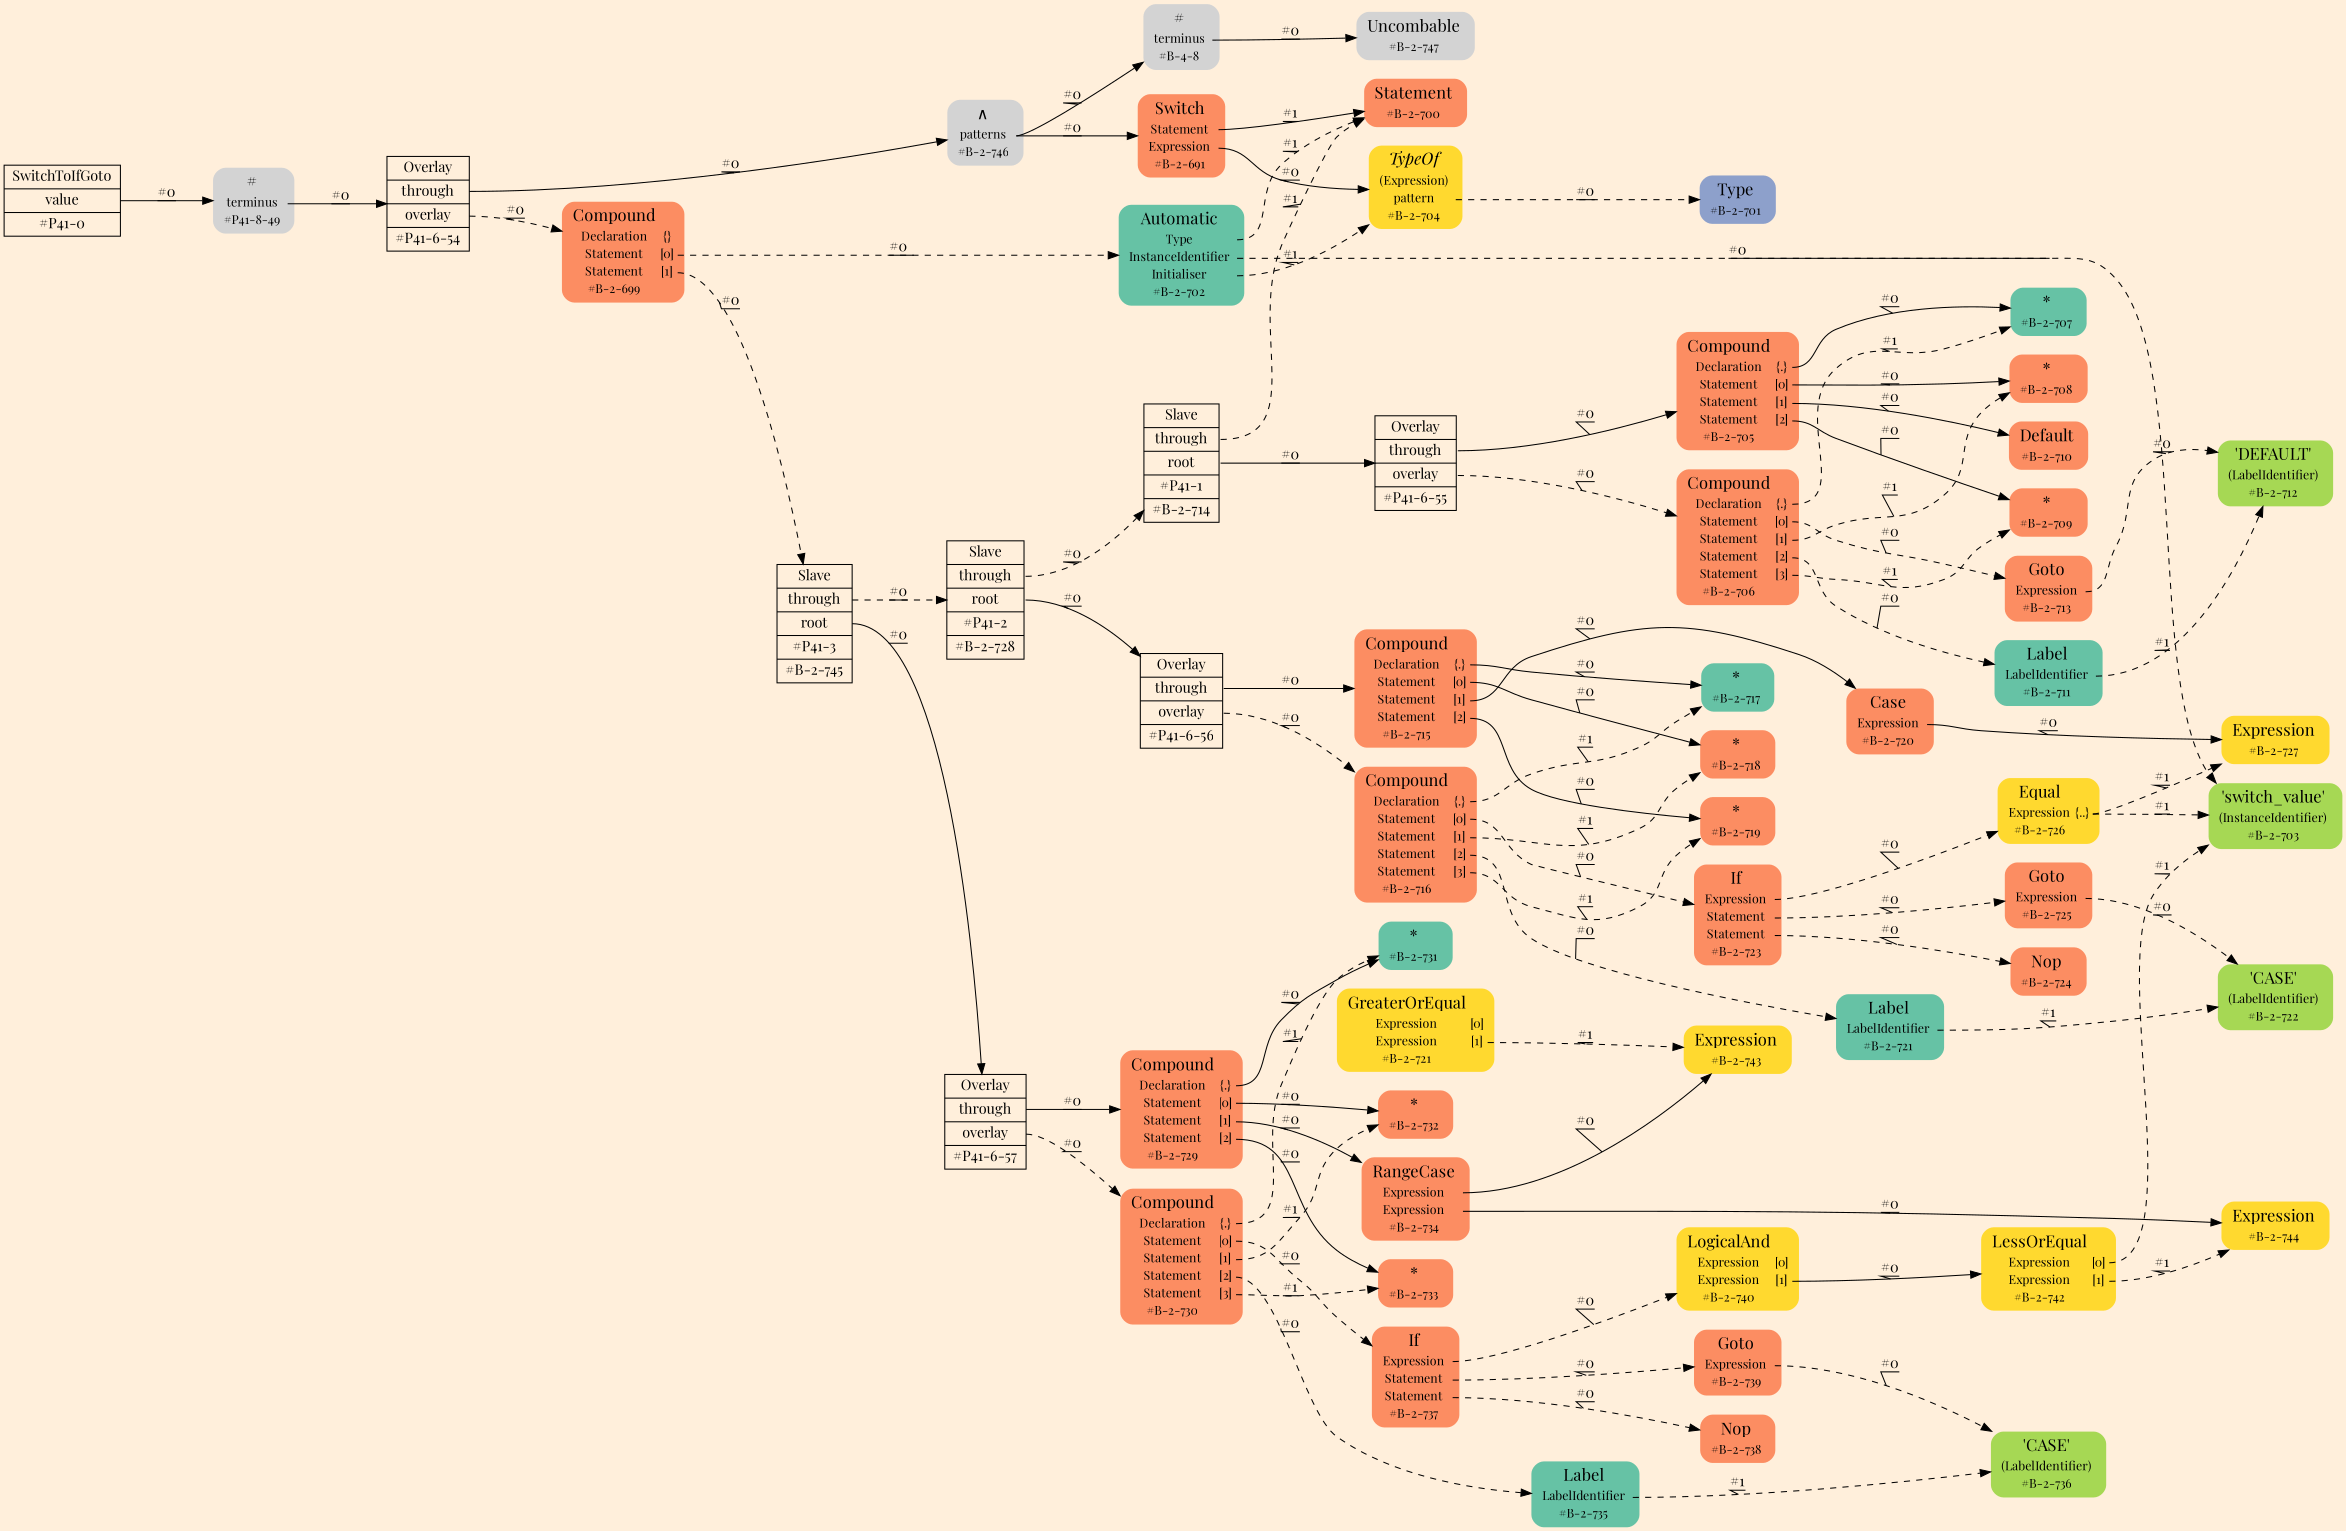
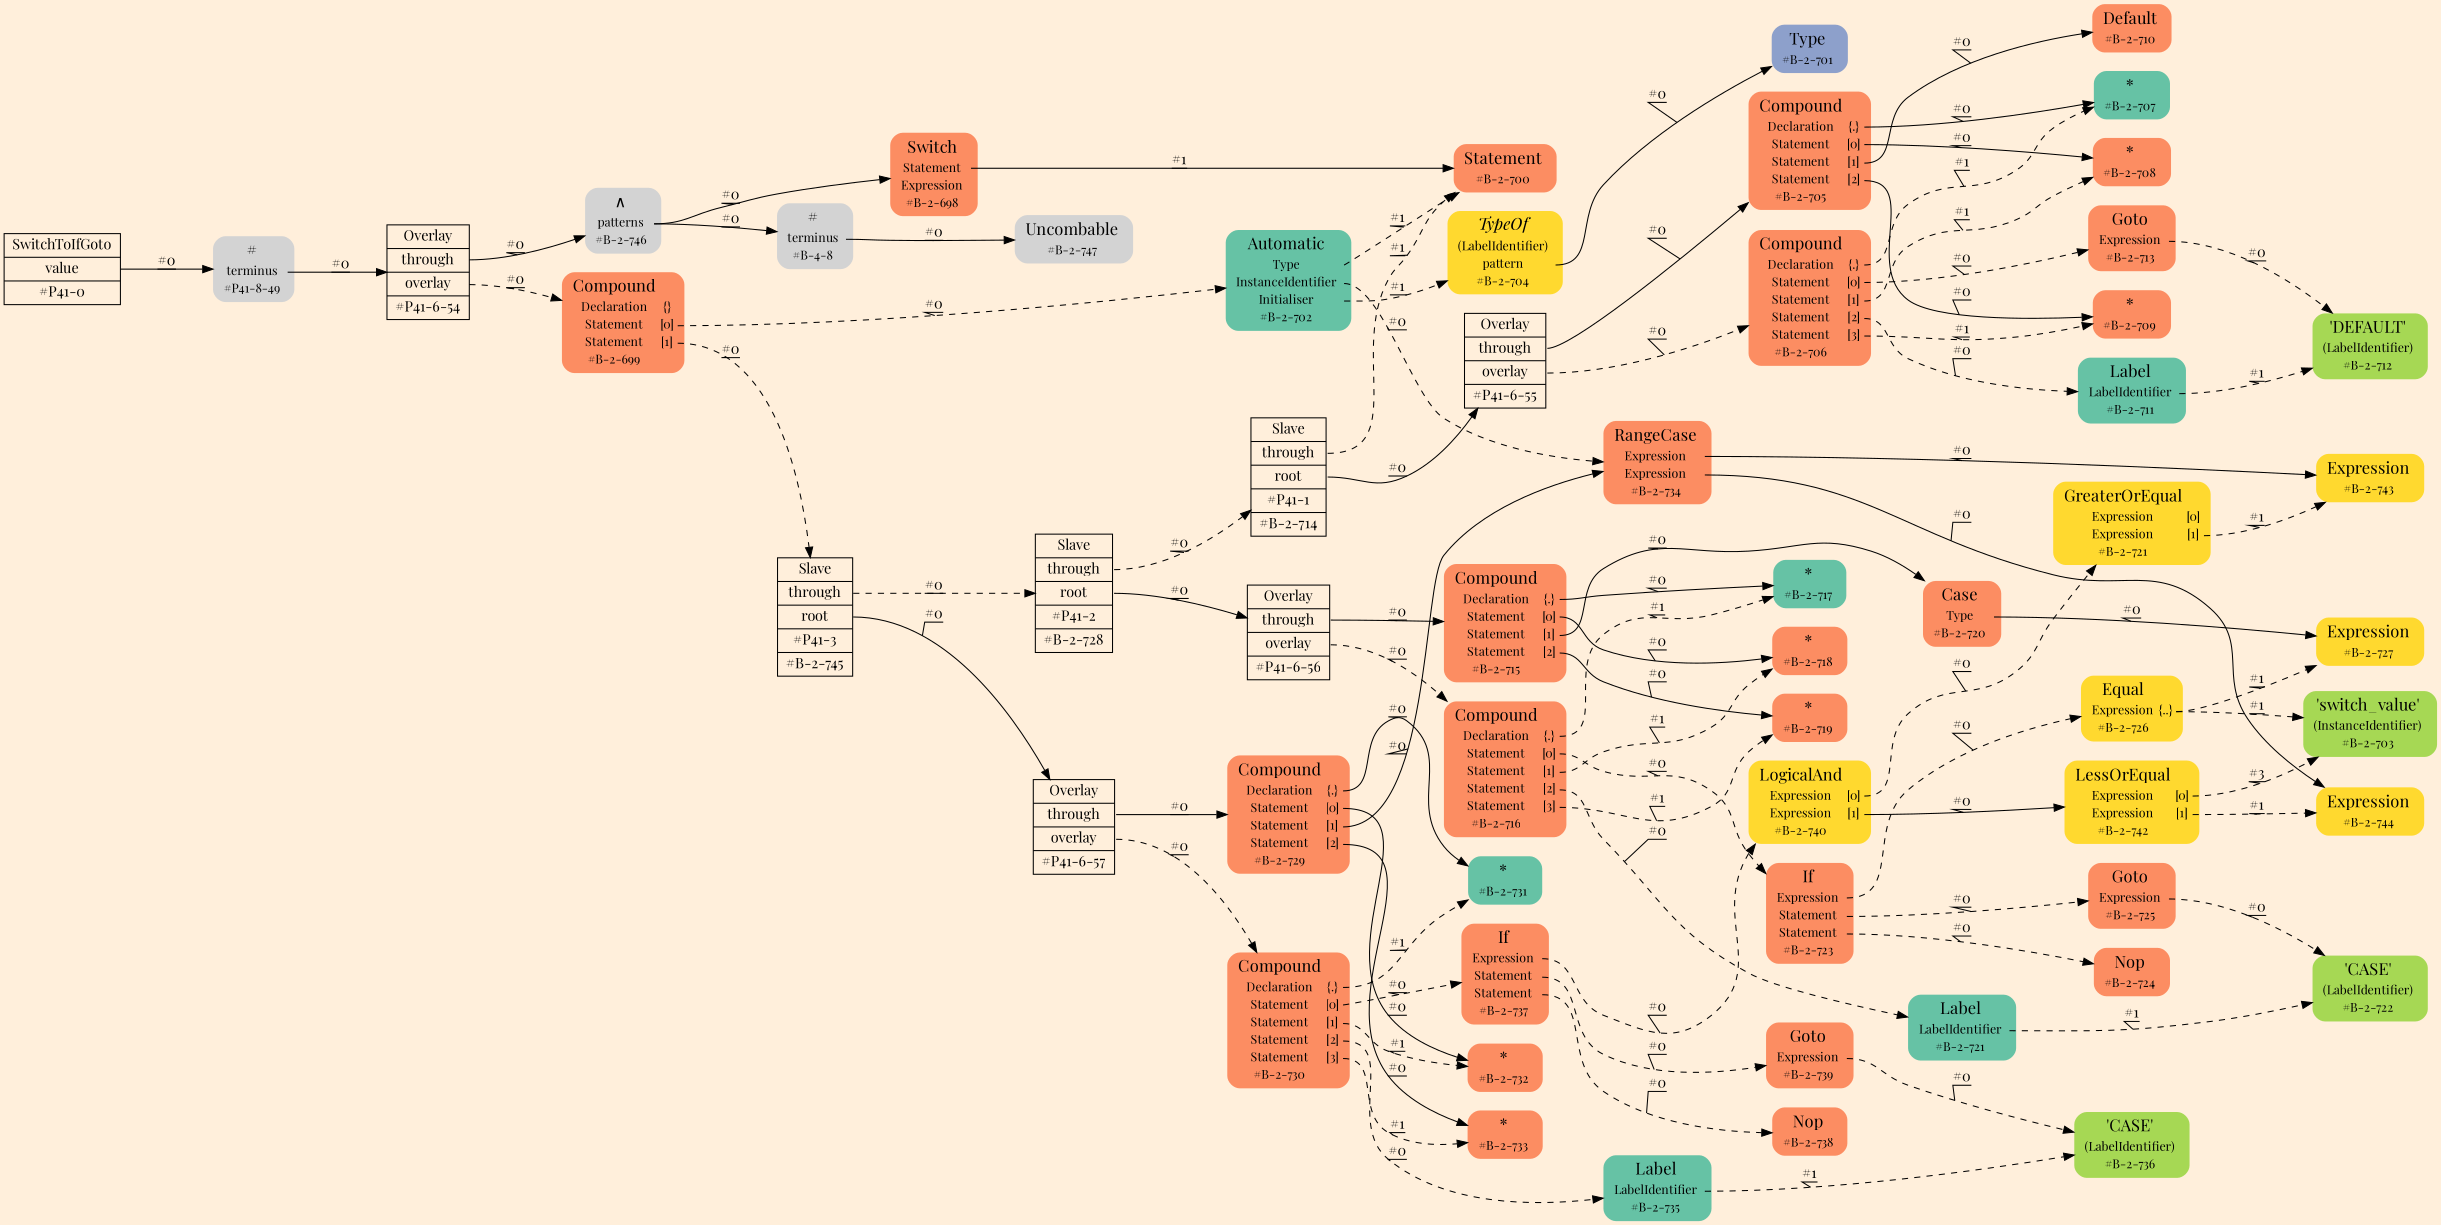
(1180, 165) -> (932, 203)
(1284, 181) -> none
(1414, 181) -> (1503, 246)
(1572, 200) -> (1638, 152)
(1935, 258) -> (1439, 413)
none -> (1972, 690)
(1889, 724) -> (1960, 616)
(2162, 866) -> (2257, 774)
